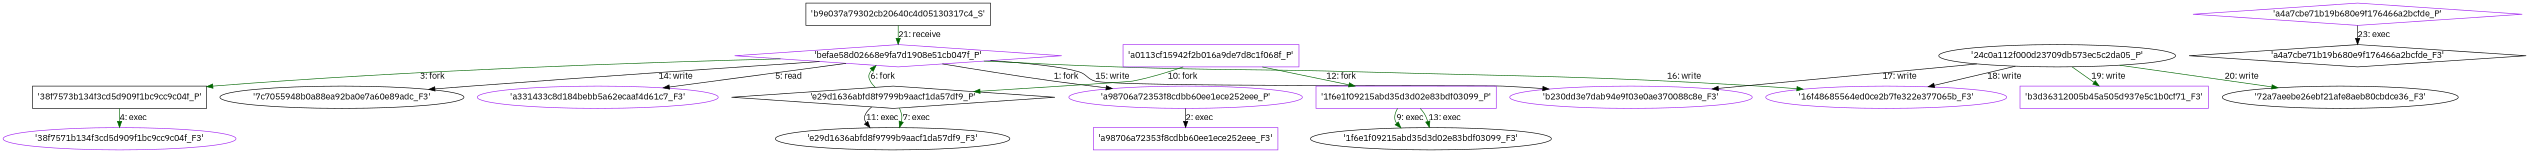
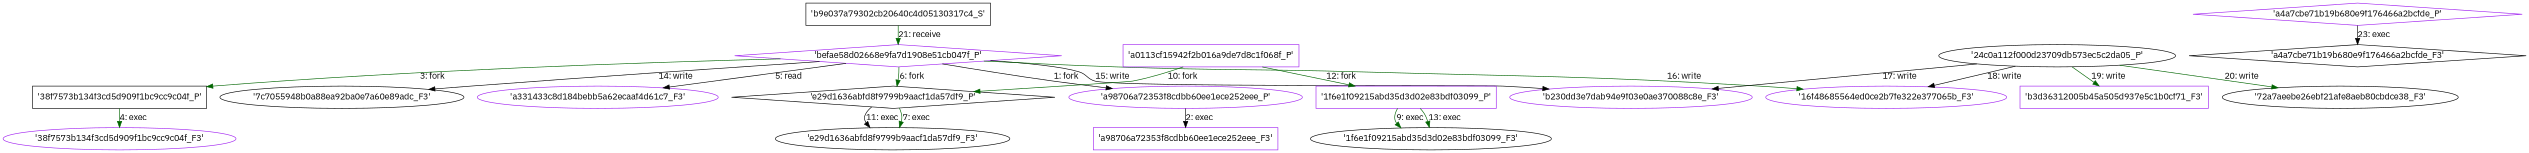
(869, 79) -> (899, 74)
(2340, 97) -> (2340, 97)
(120, 139) -> (120, 139)
